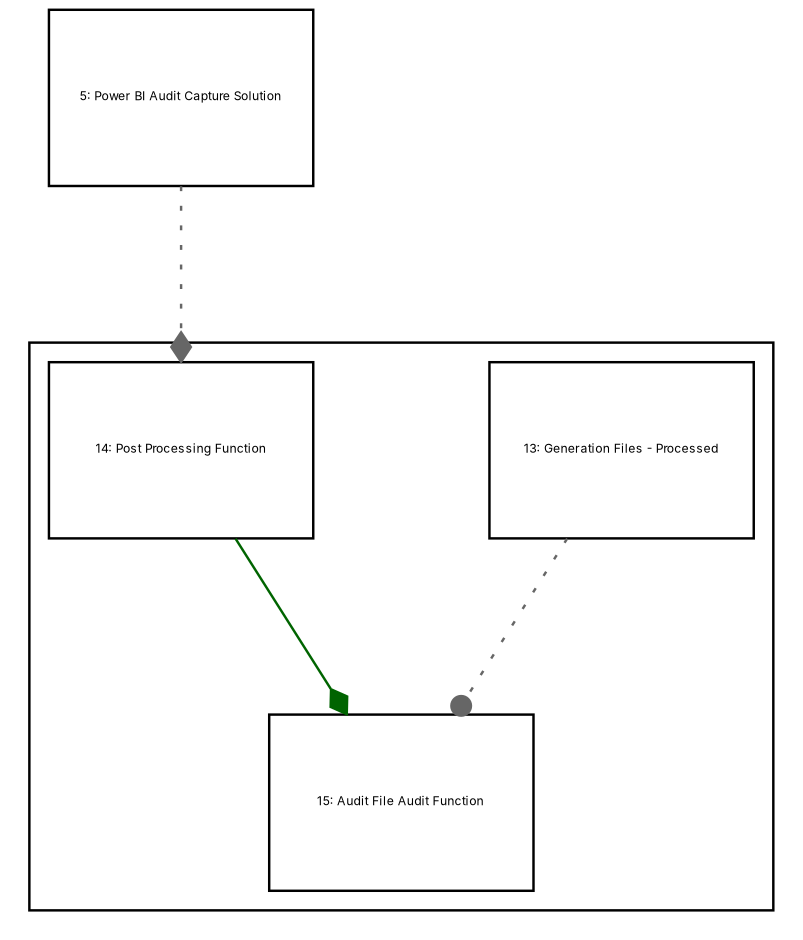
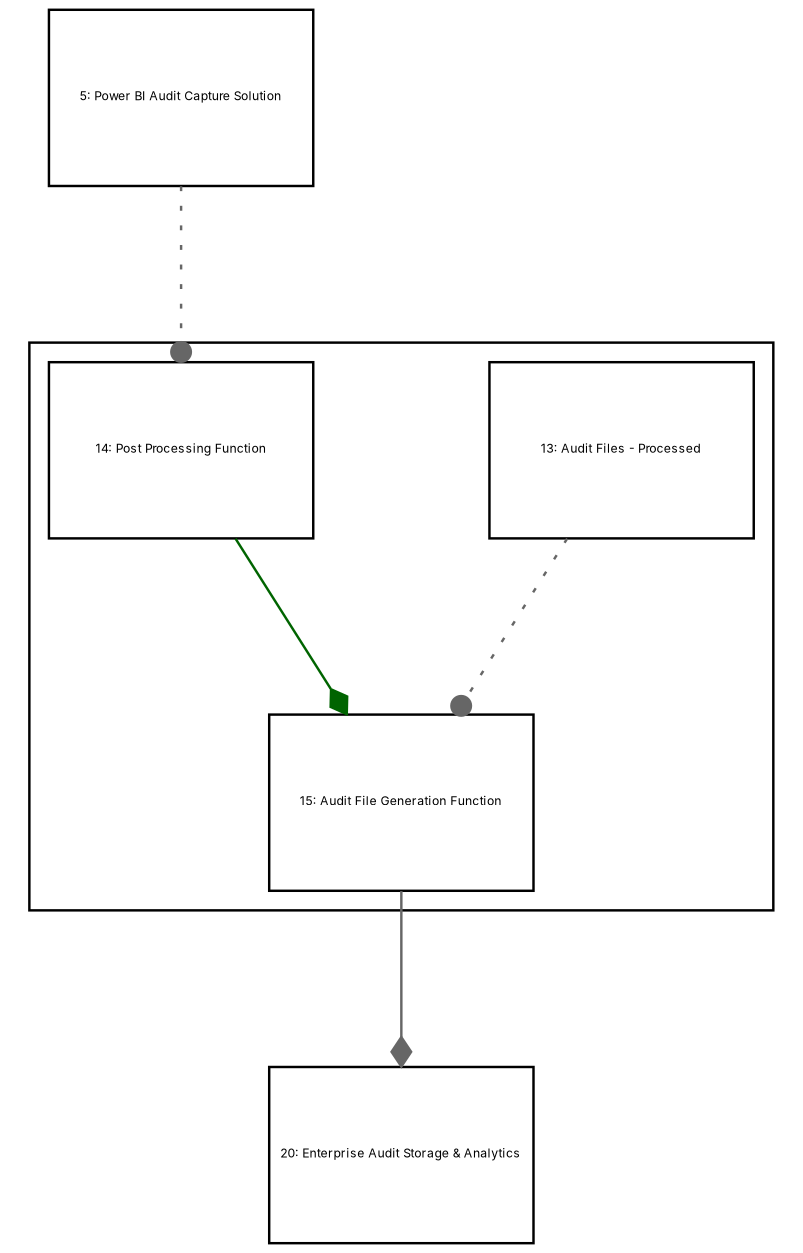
(181, 259) -> (181, 264)
(622, 450) -> (622, 450)
(401, 803) -> (401, 803)
none -> (401, 1155)
